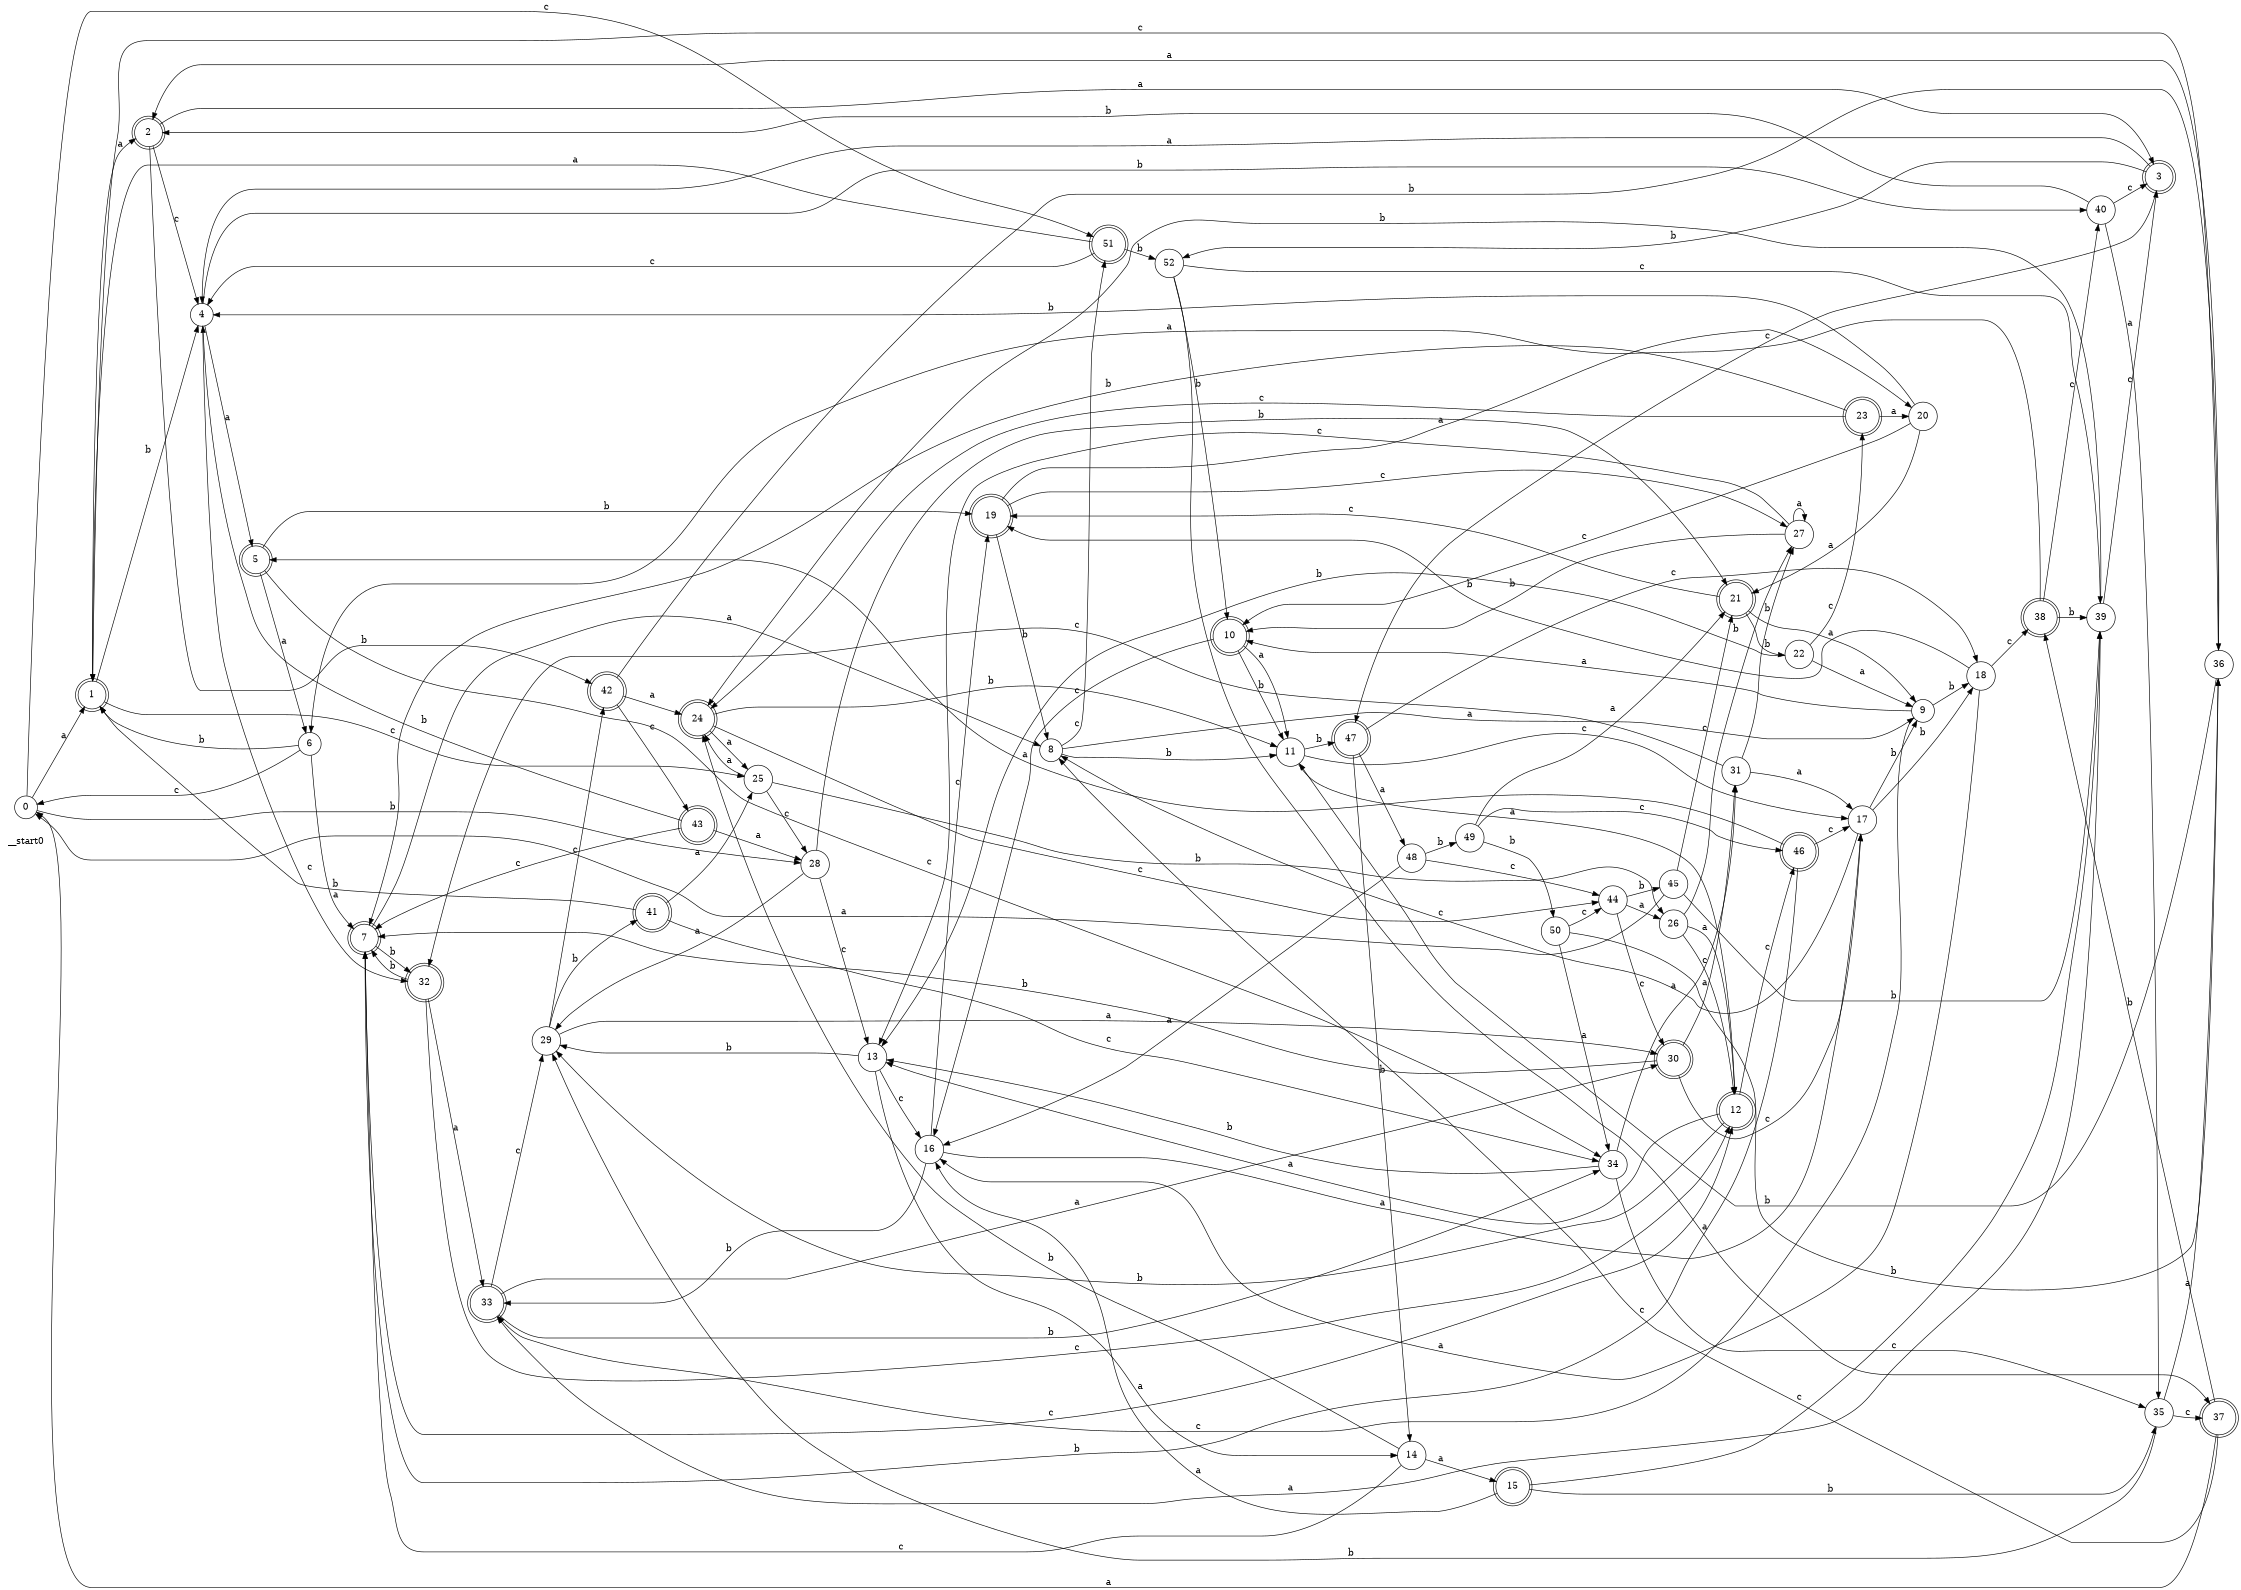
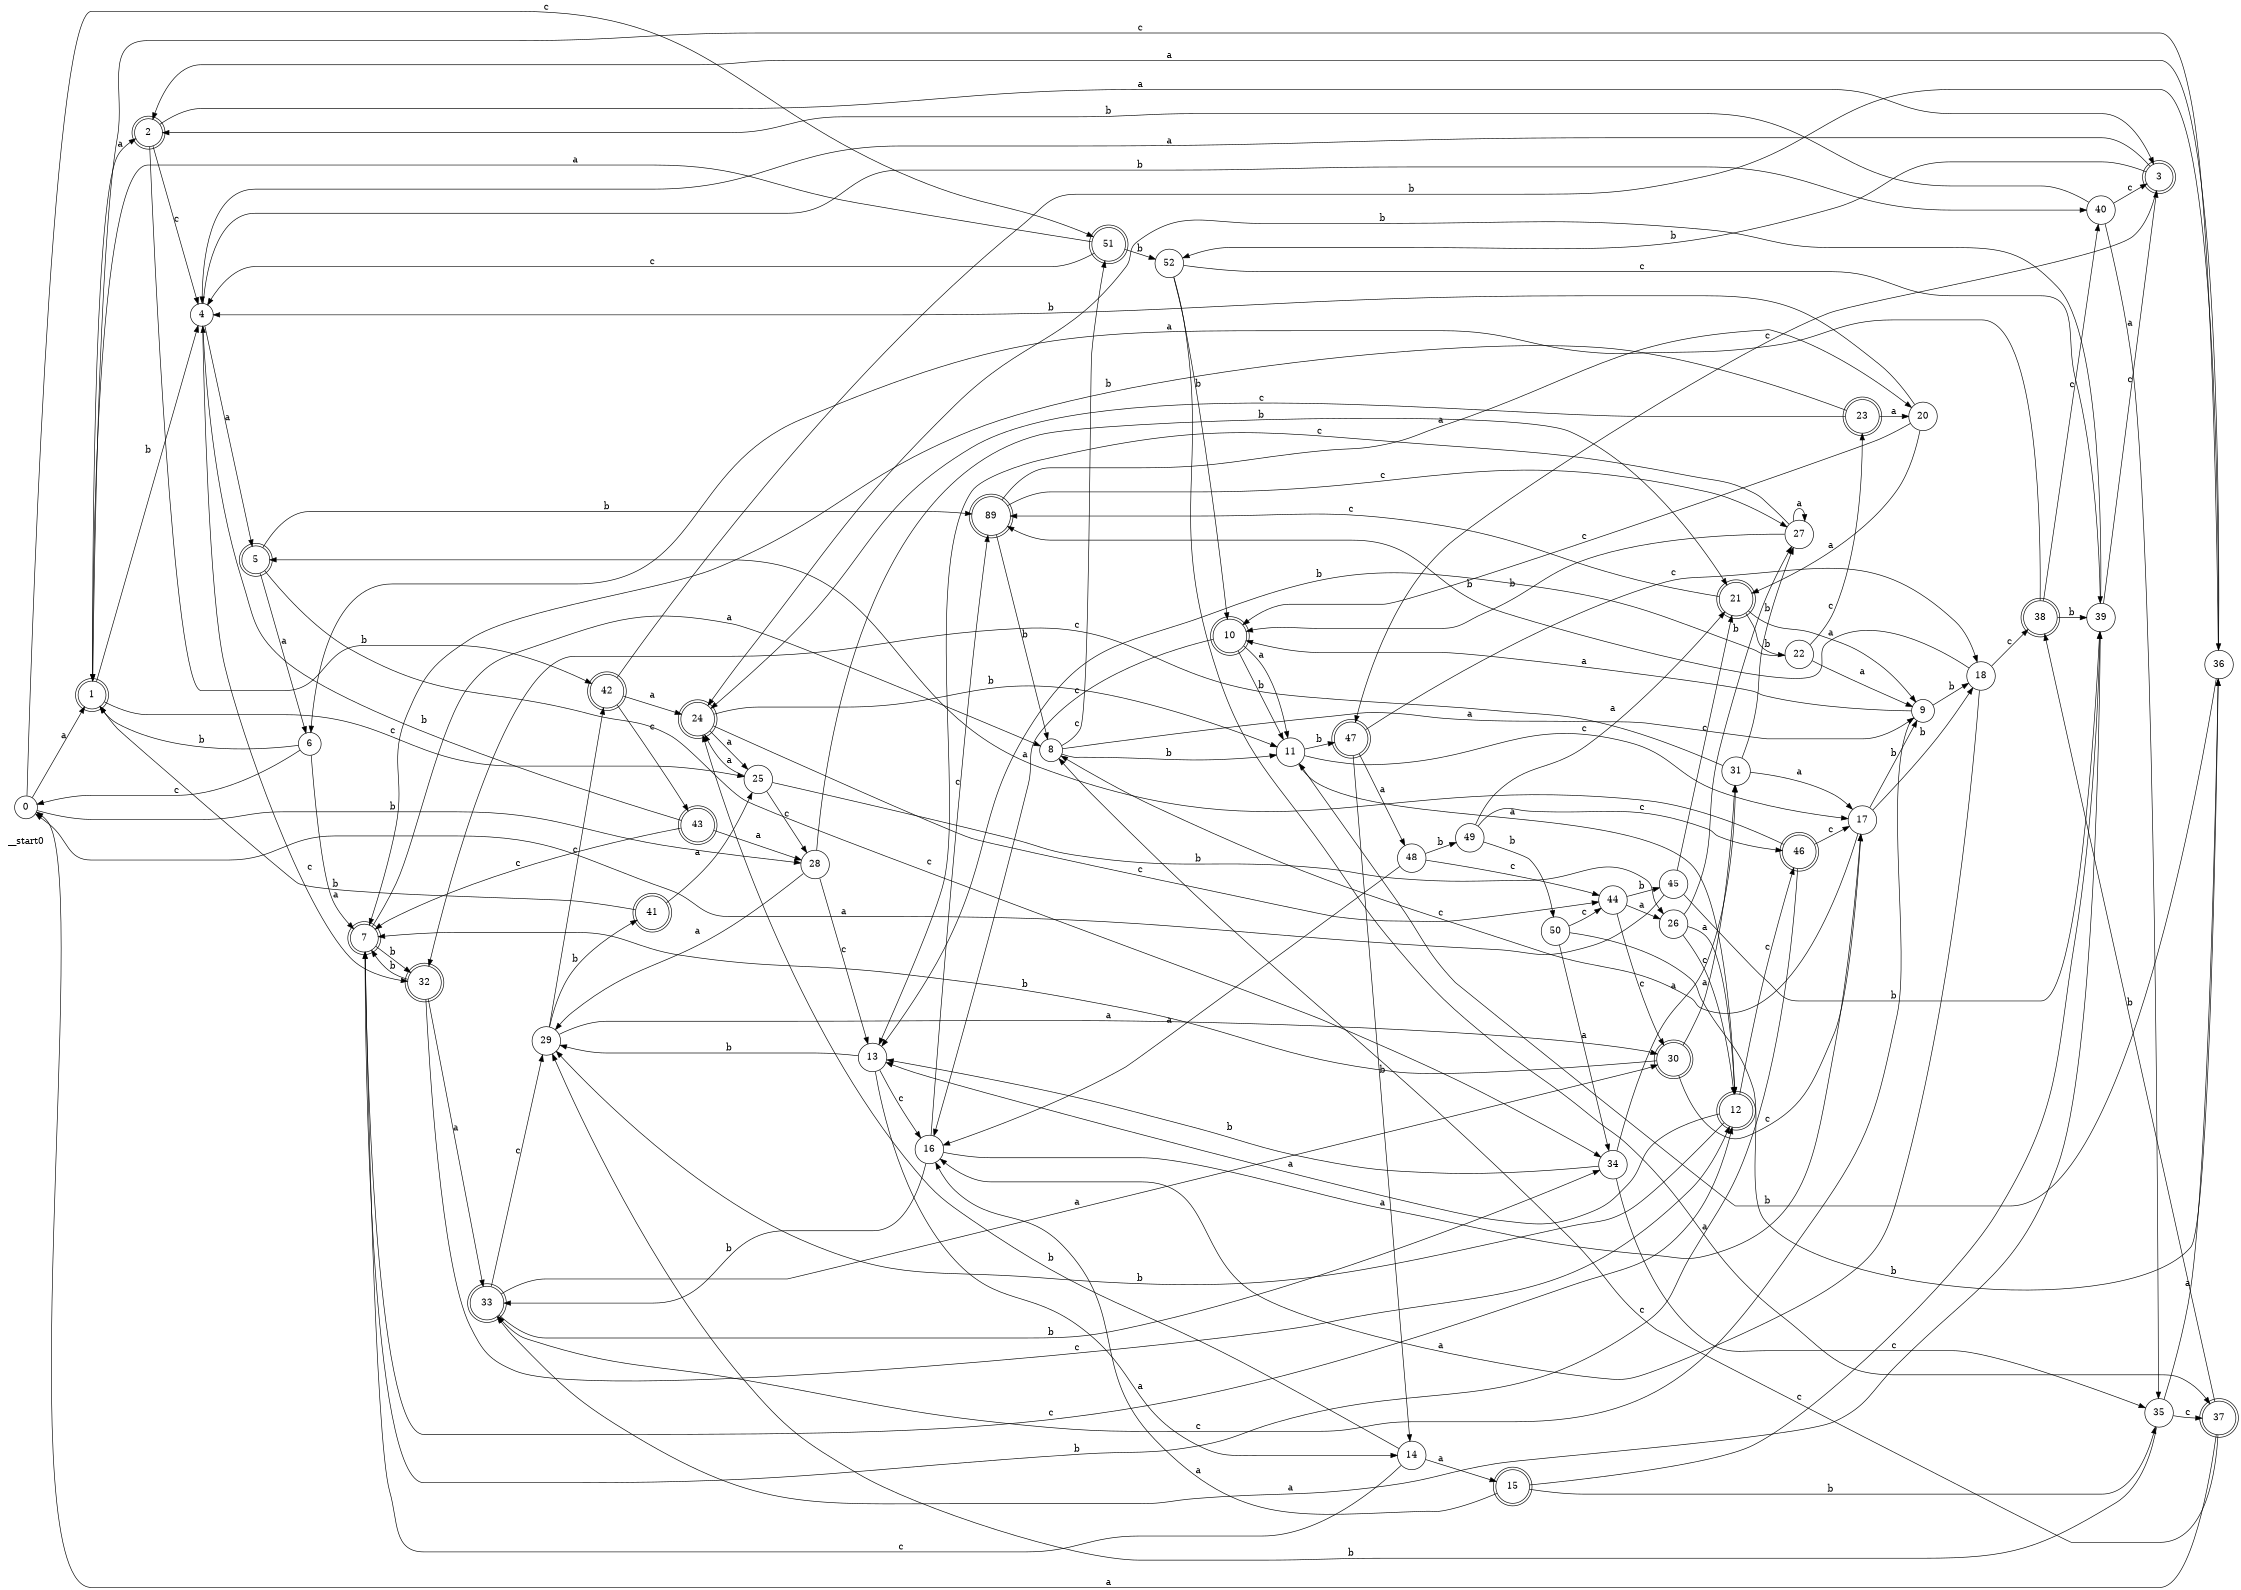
(991, 516) -> (991, 516)
(1126, 1052) -> none
